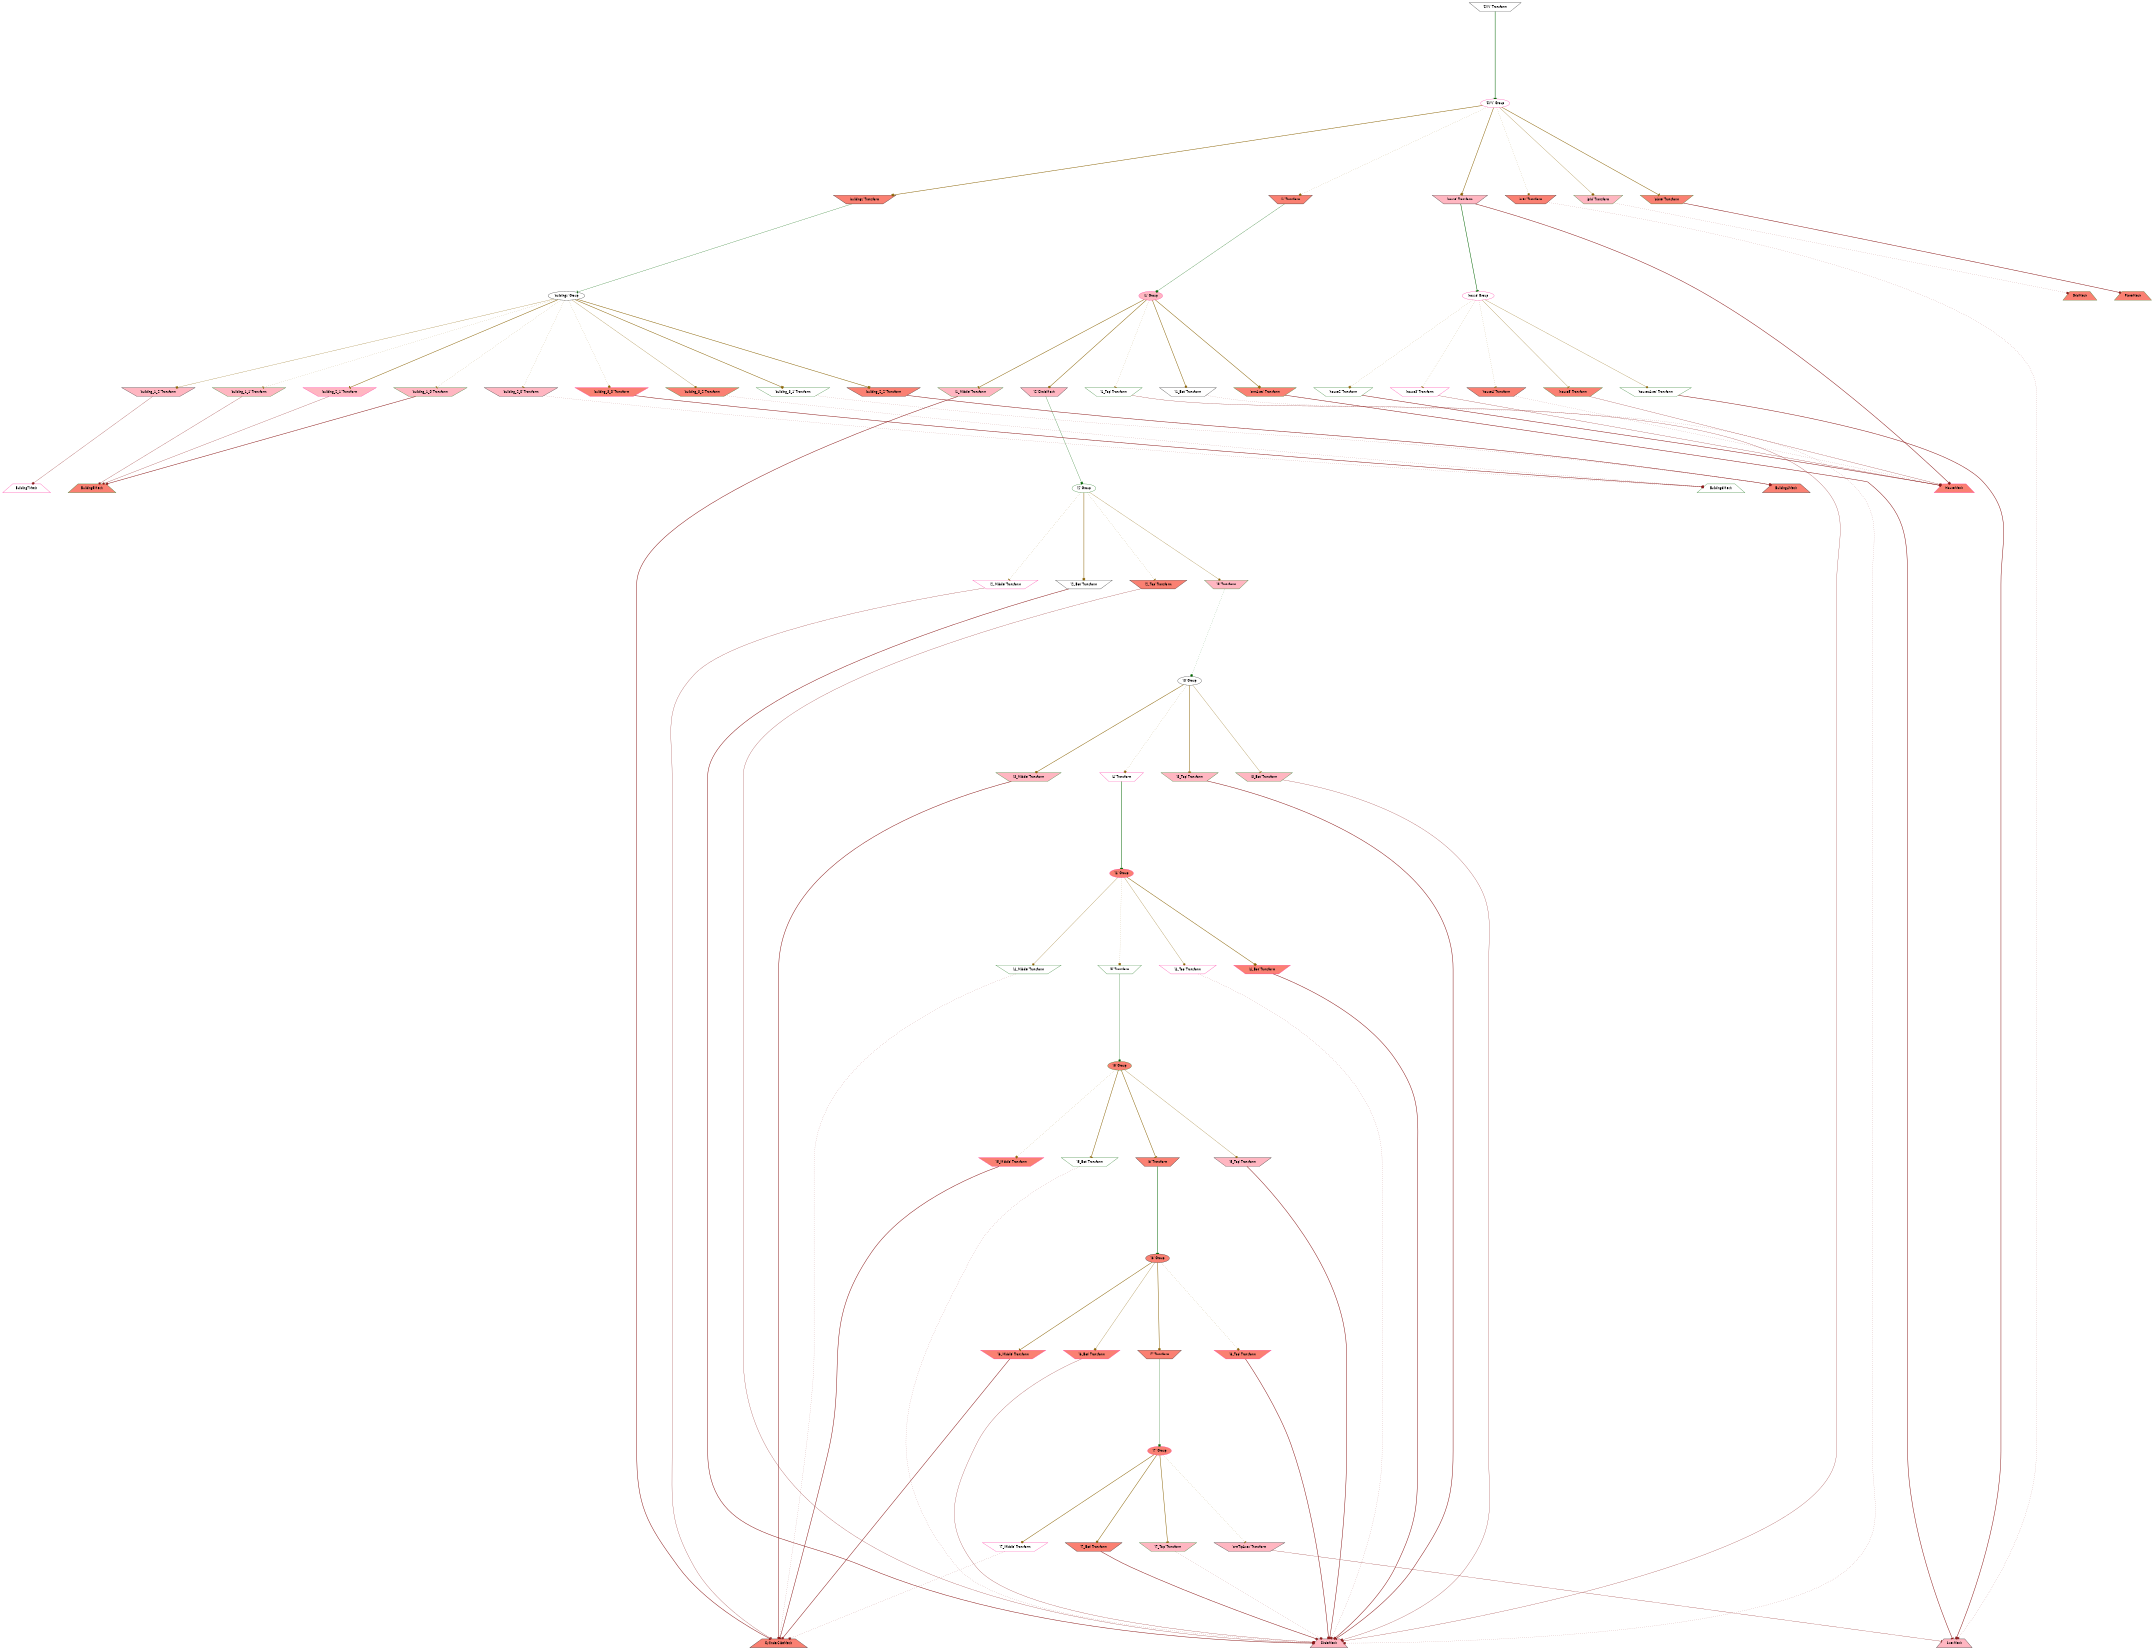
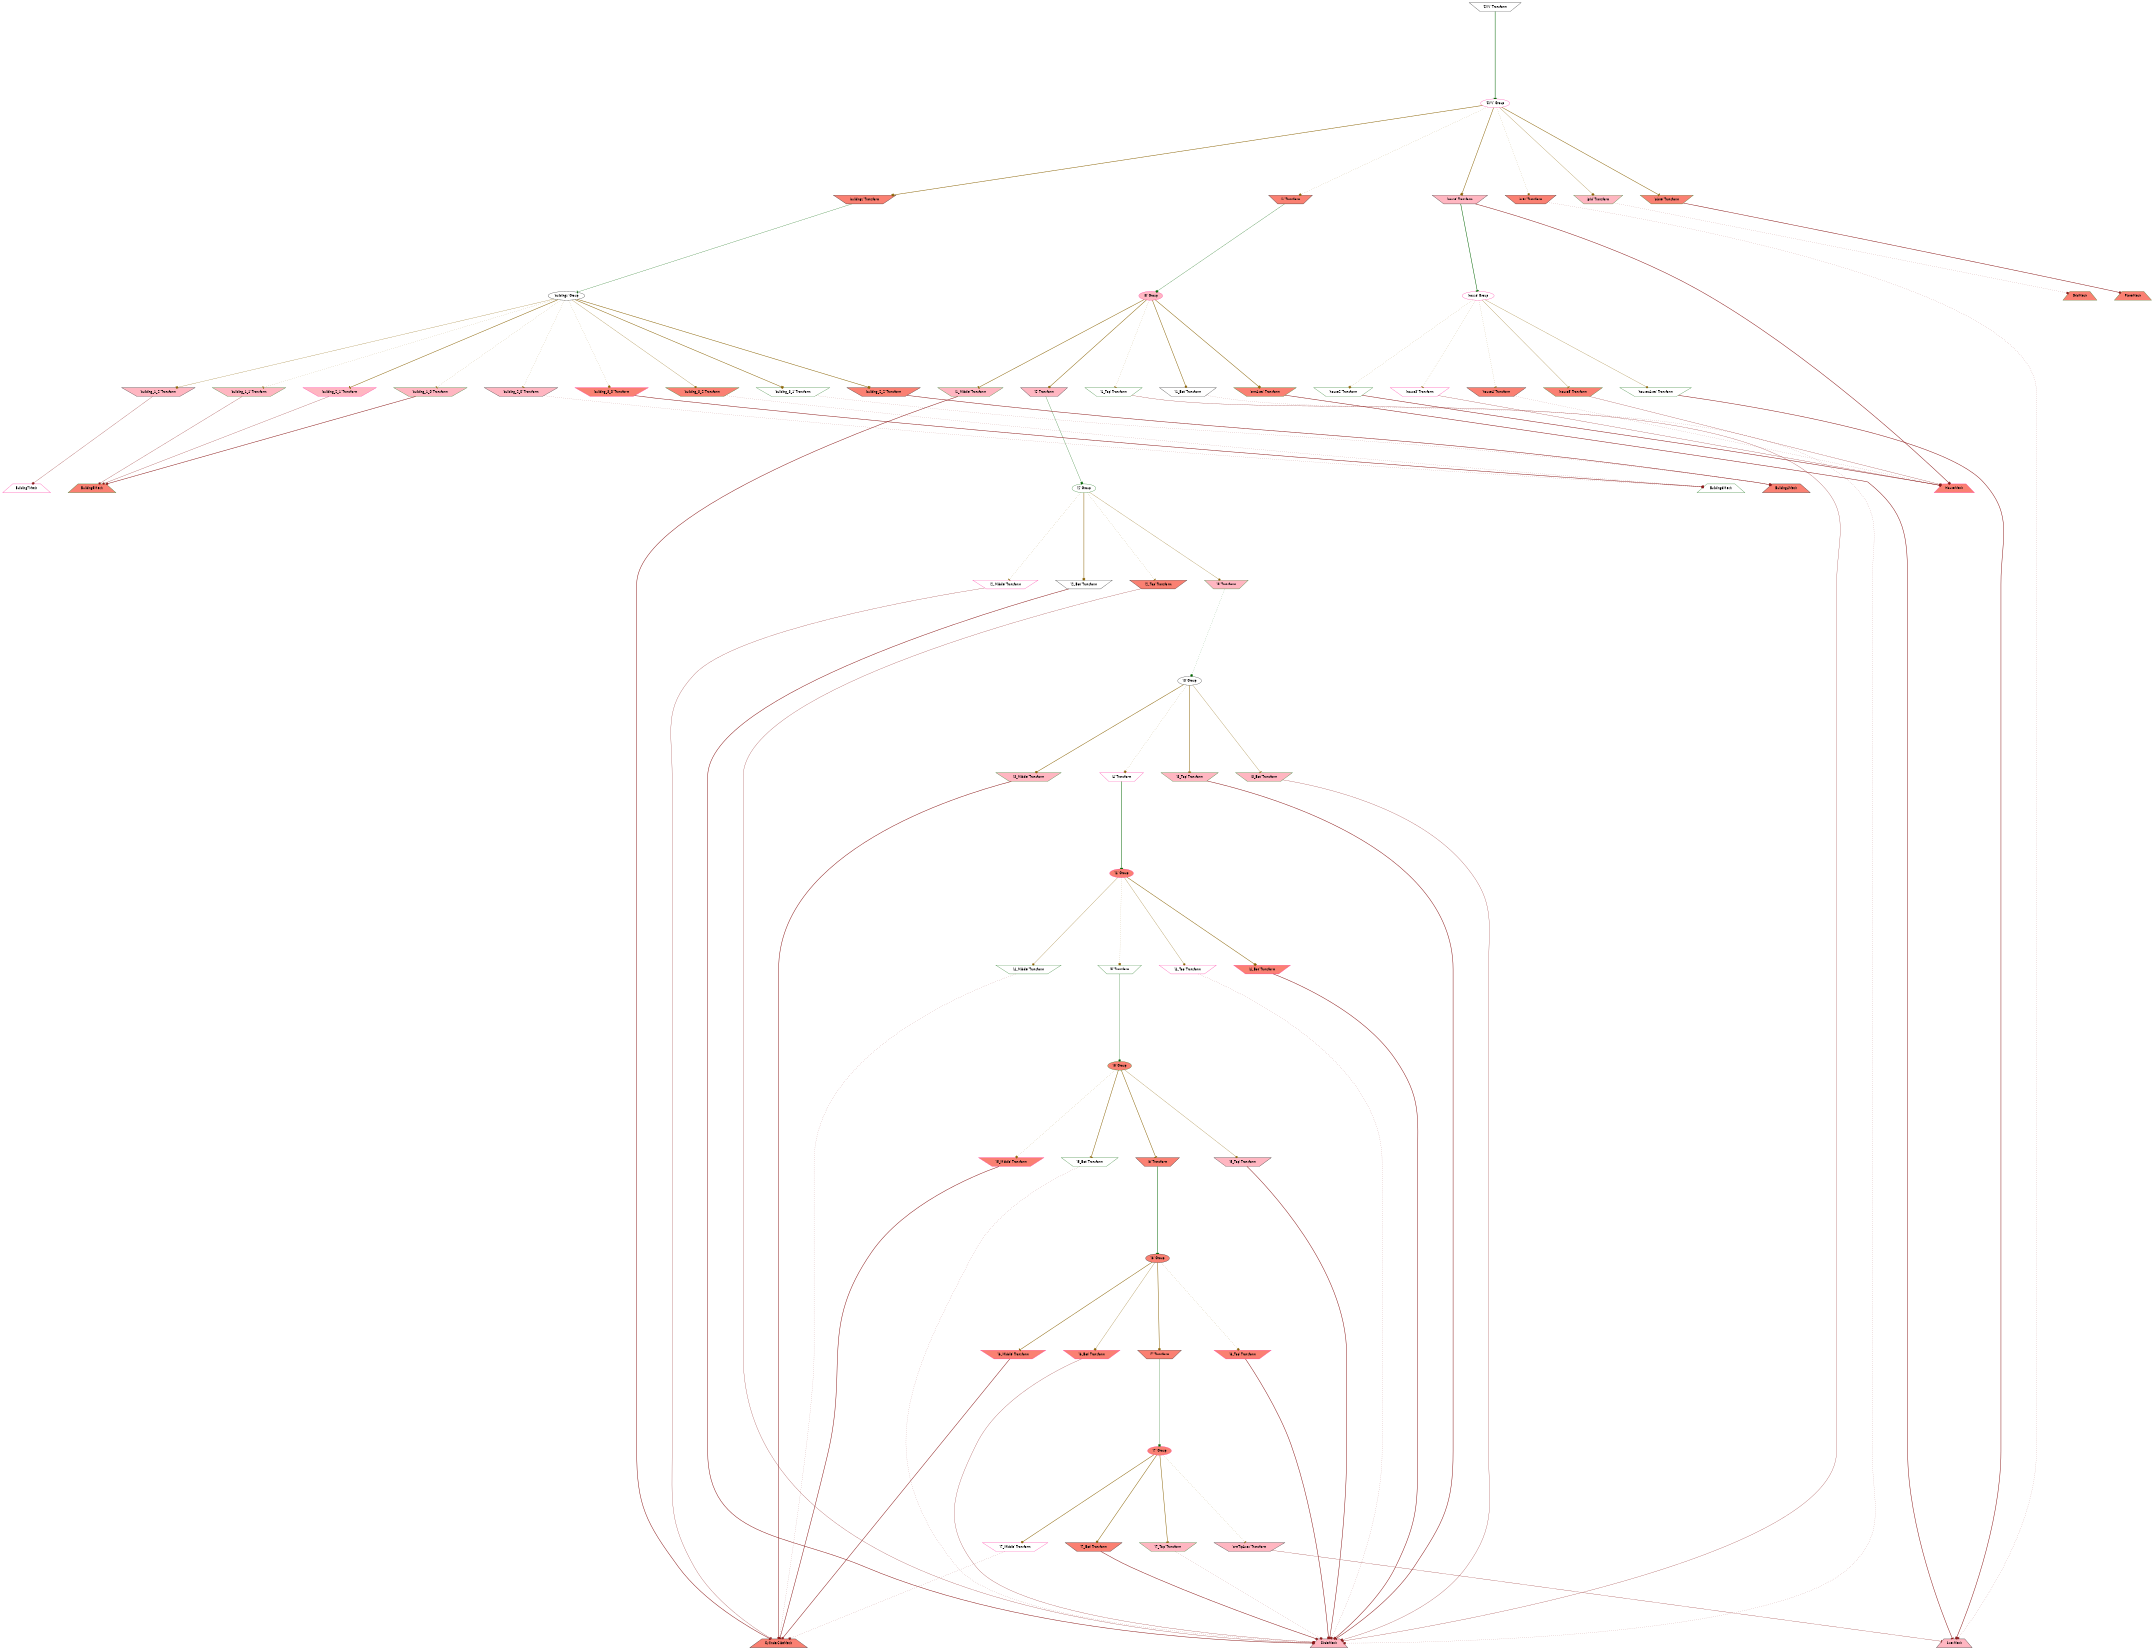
(1151, 296) -> (1151, 296)
(1044, 392) -> (1044, 392)
